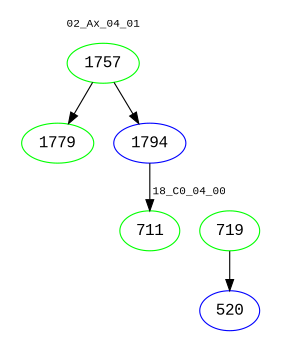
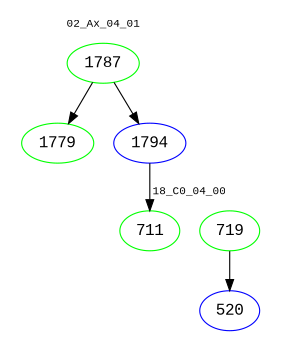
(103, 63) -> (103, 63)
